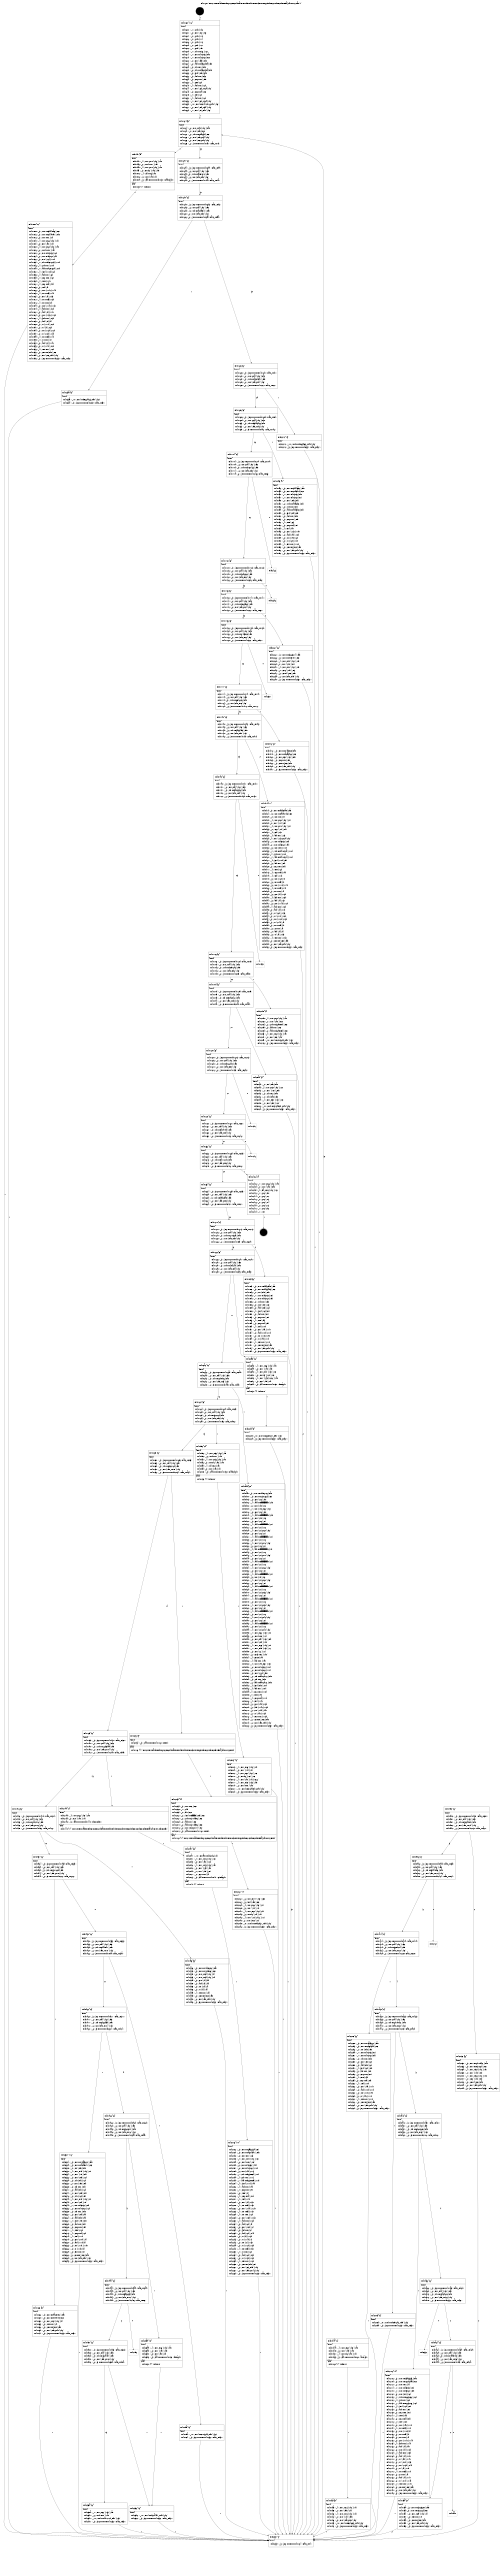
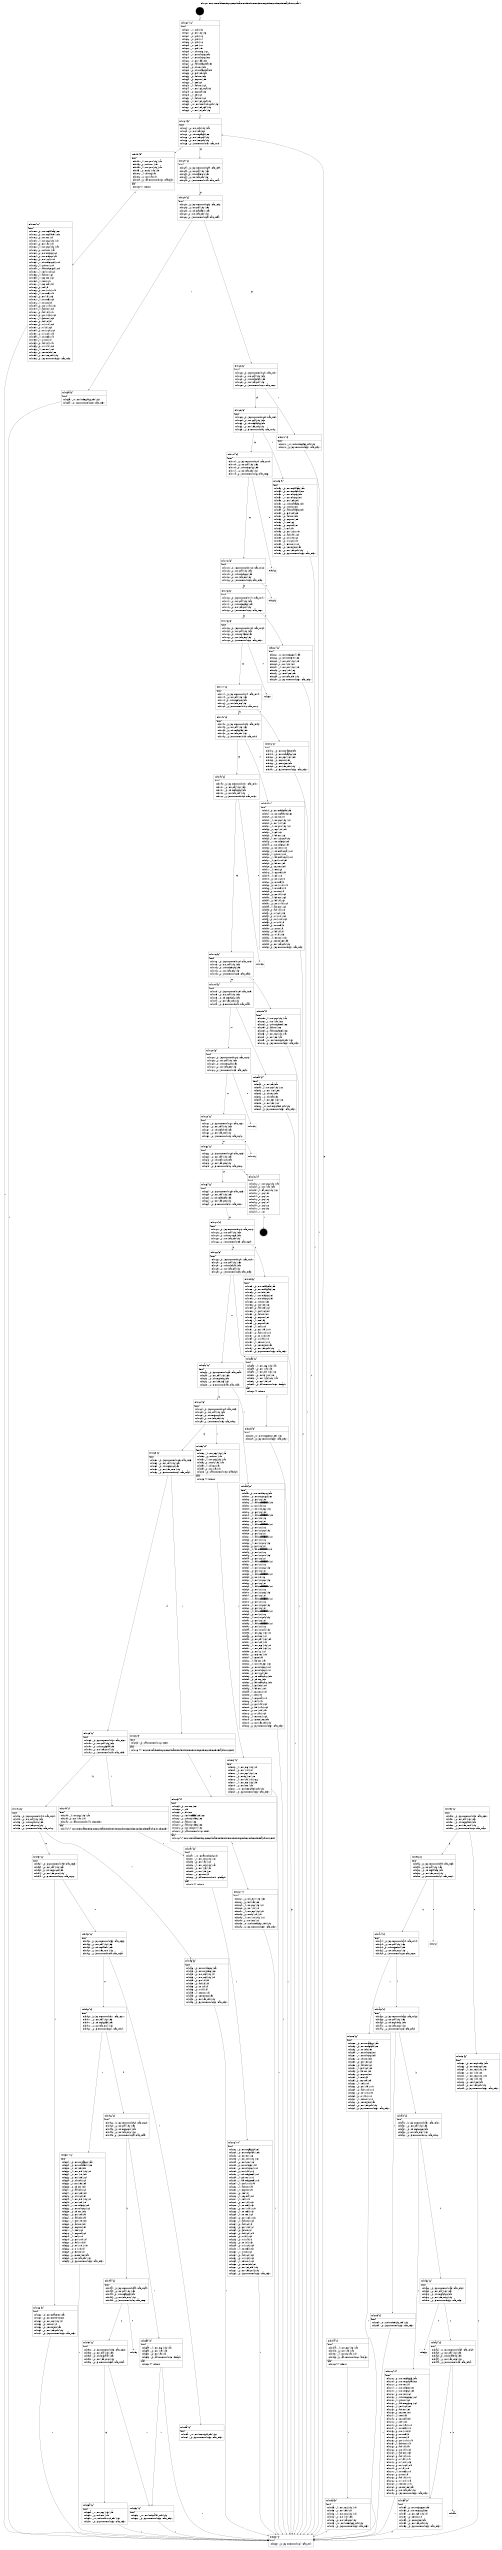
(208, 2511) -> (176, 2486)
